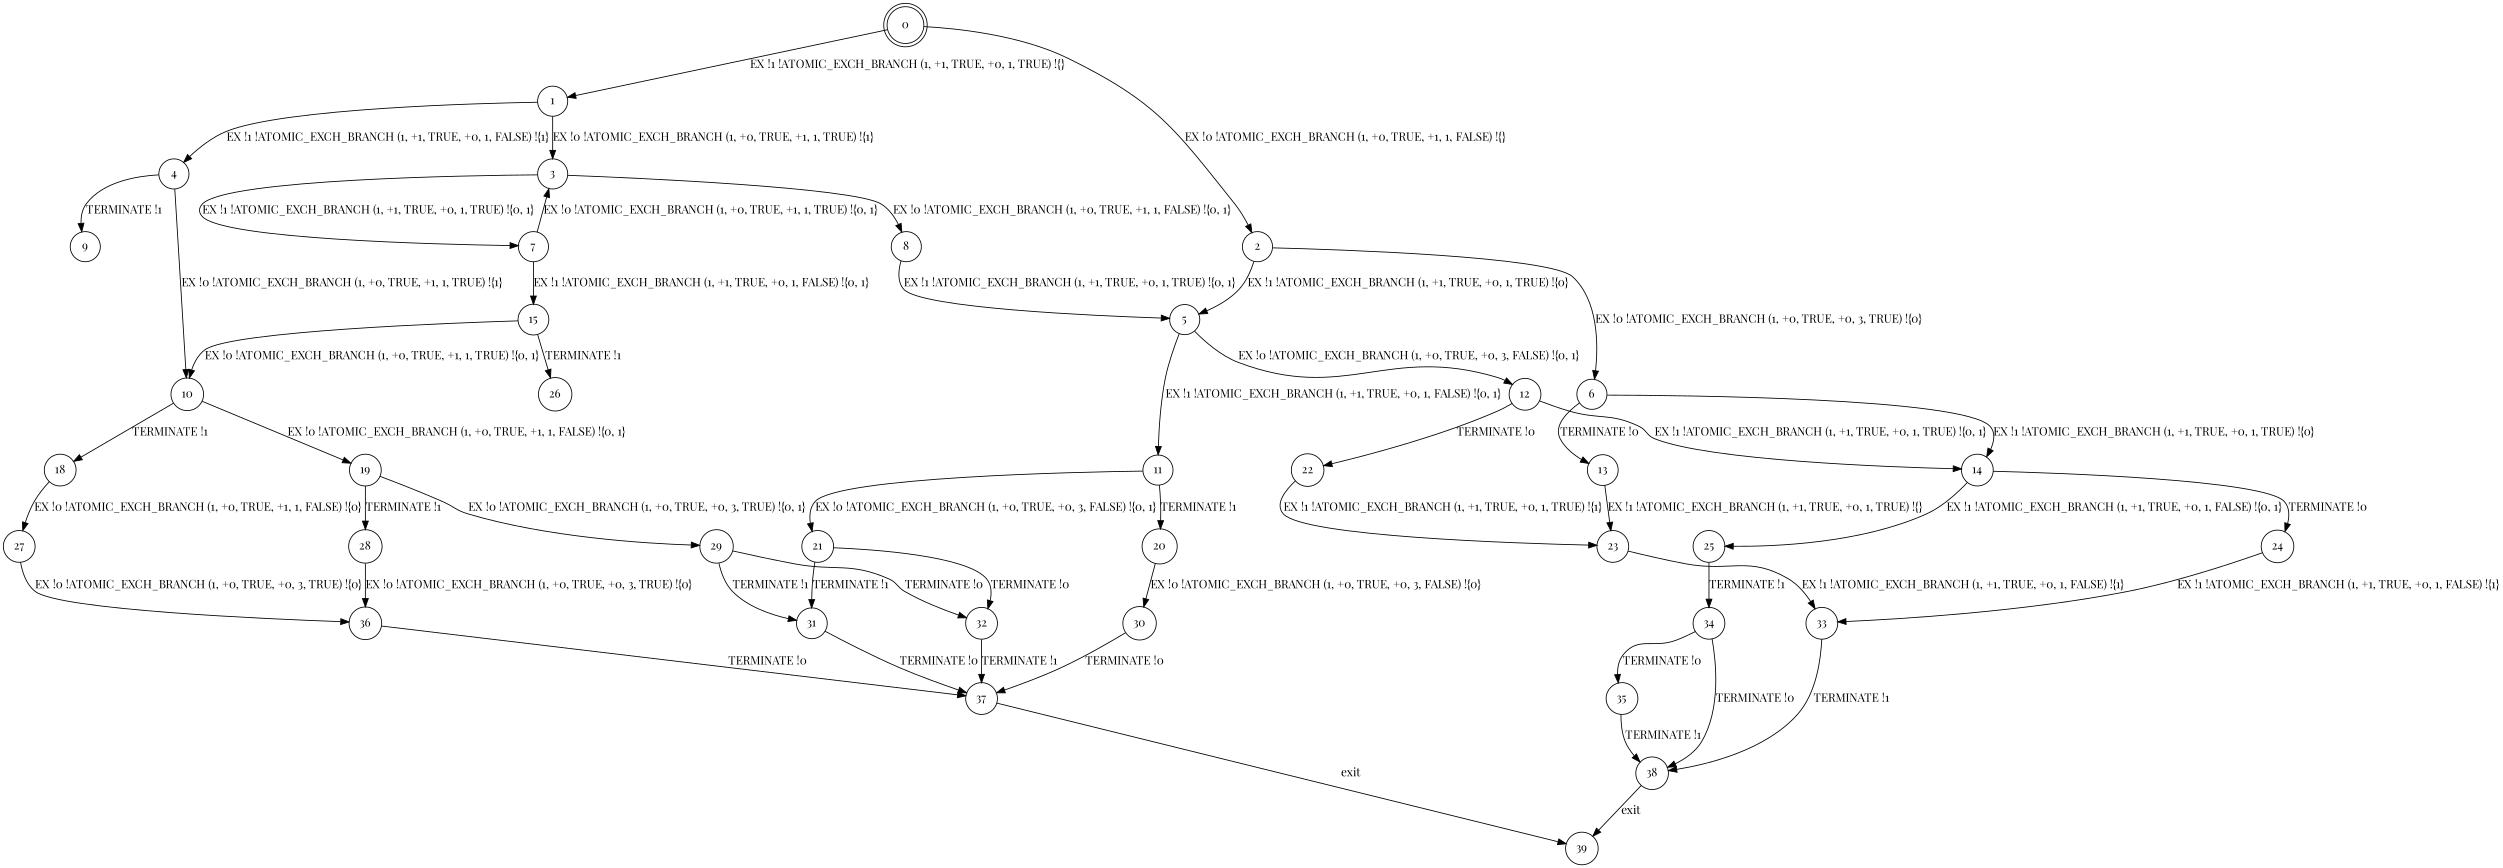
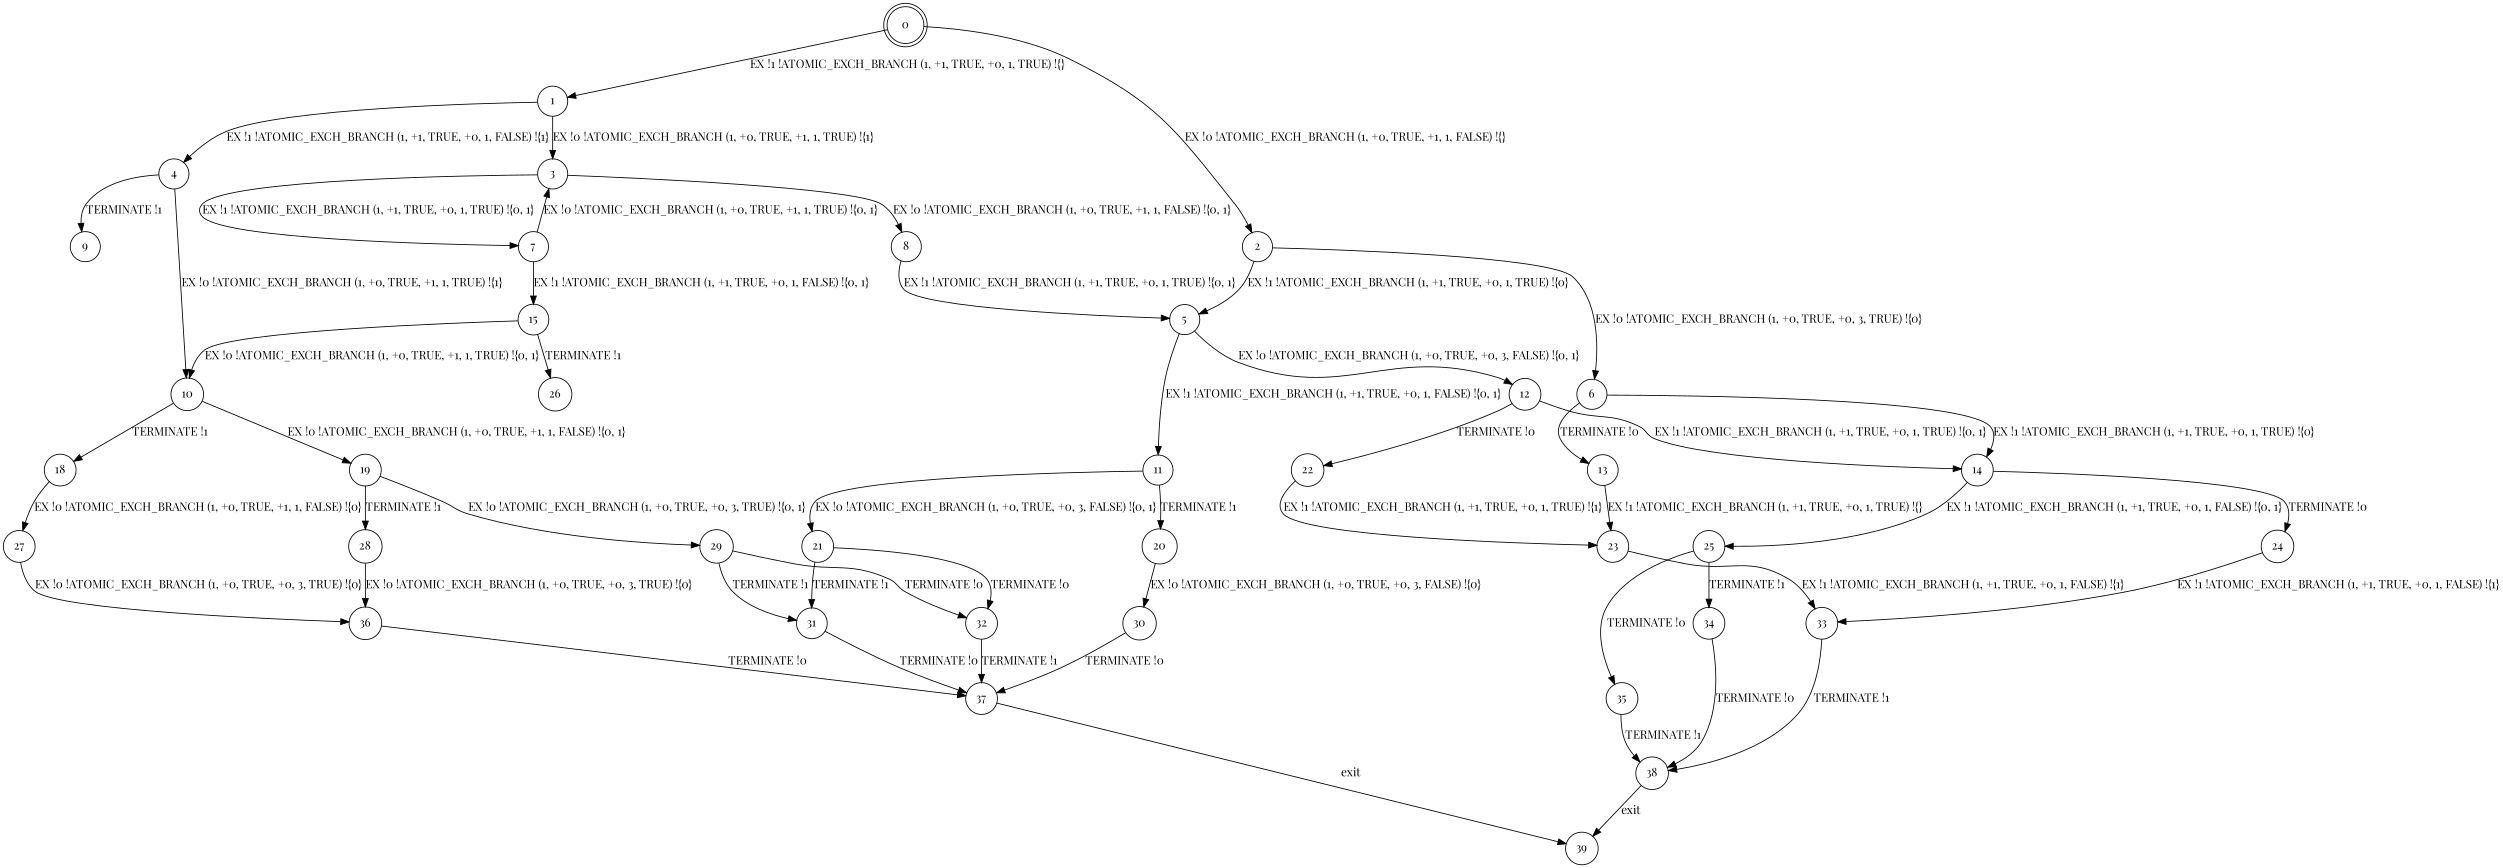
(1648, 644) -> (1617, 593)
